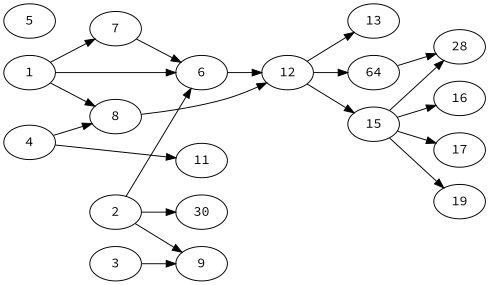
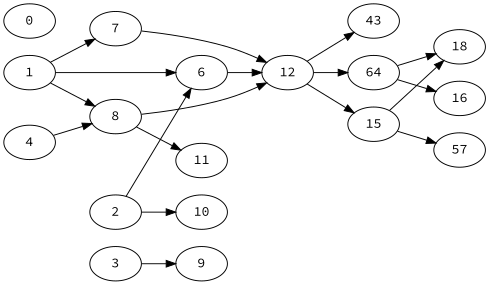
(30, 21) -> (30, 21)
(374, 21) -> (374, 21)
(460, 47) -> (460, 47)
(154, 48) -> (201, 40)
(412, 113) -> (410, 83)
(460, 150) -> (460, 150)
(111, 151) -> (154, 136)
(460, 202) -> none
(202, 212) -> (202, 212)
(154, 235) -> none
